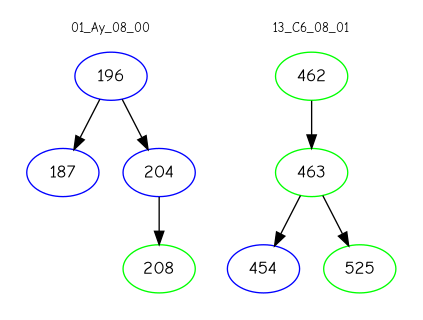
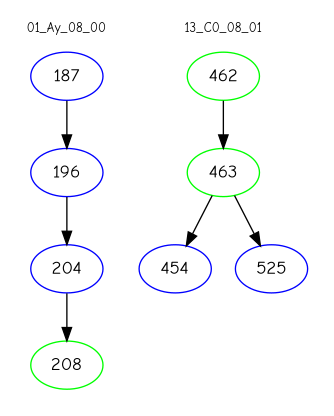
(312, 29) -> (223, 29)
(90, 118) -> (67, 118)
(360, 269) -> (272, 269)
